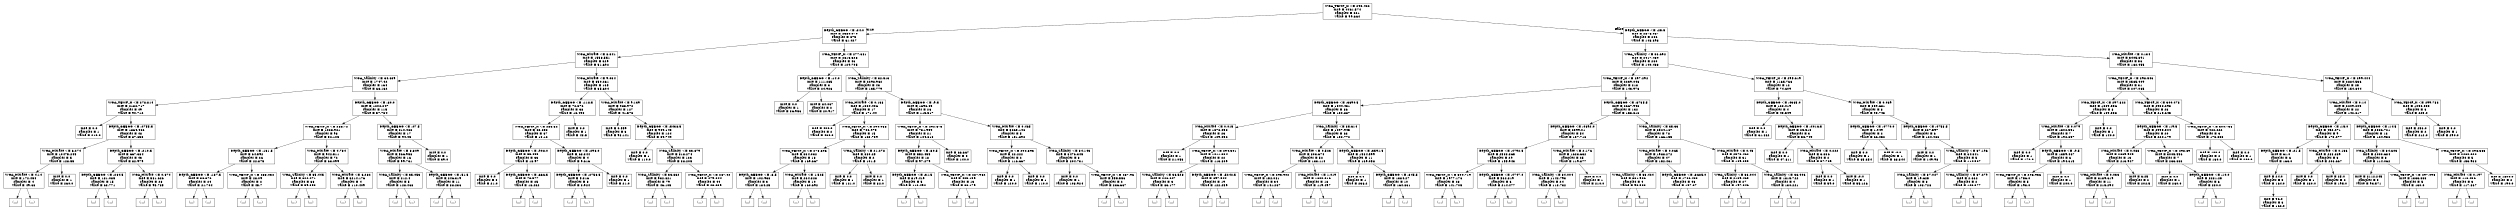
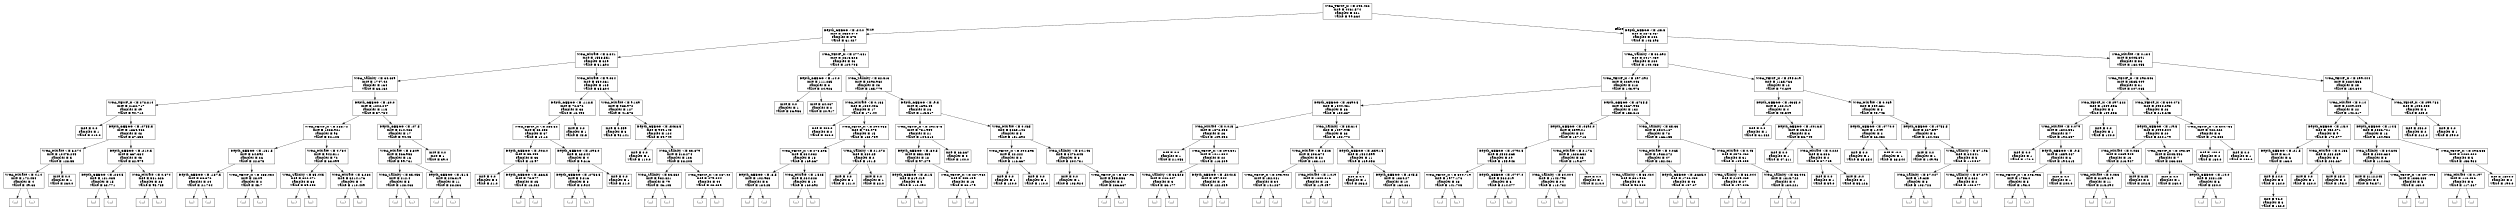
(438, 156) -> (438, 156)
